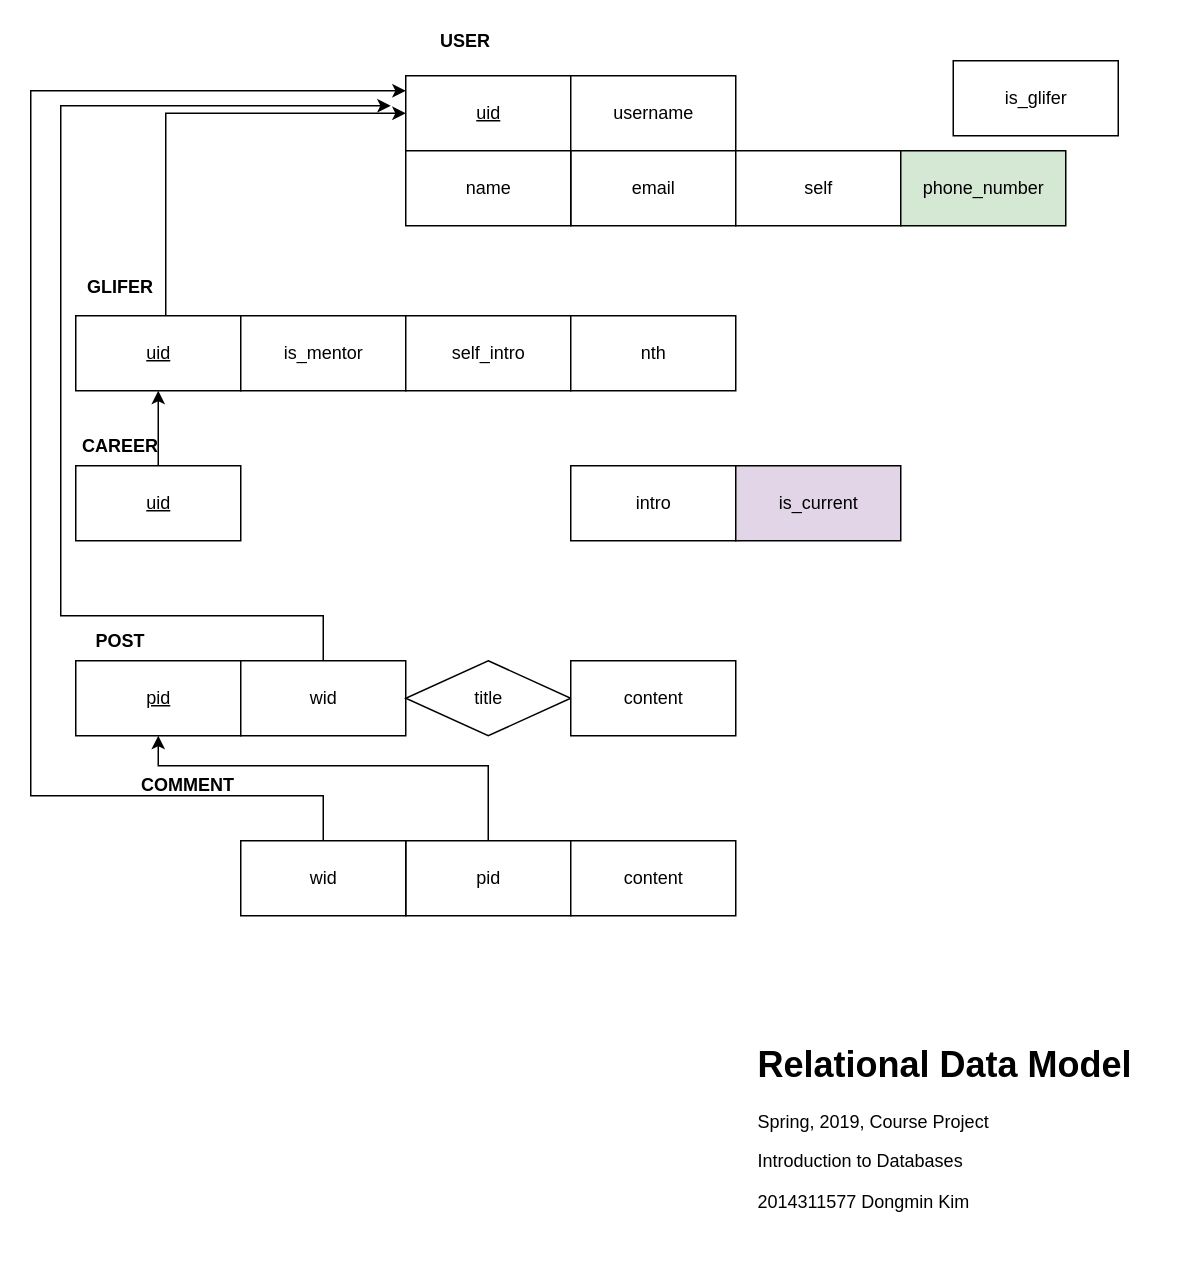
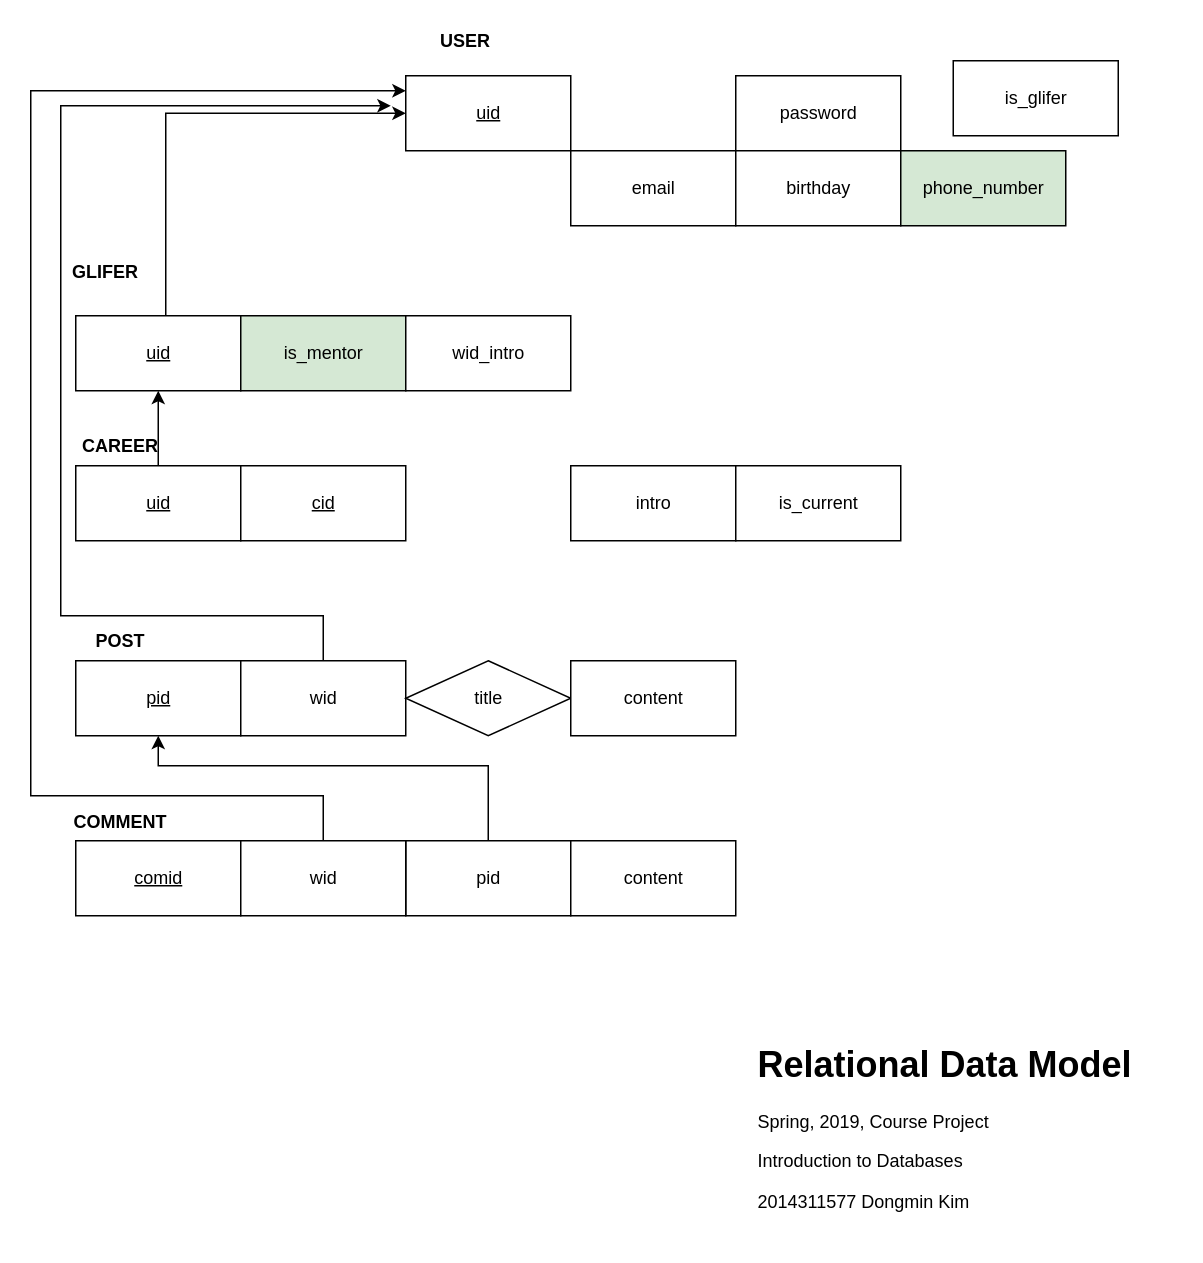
(653, 113) -> none
none -> (818, 113)
(488, 188) -> none
(819, 188) -> (819, 188)
(121, 296) -> (106, 281)
(323, 353) -> (323, 353)
(489, 353) -> (489, 353)
(653, 353) -> none
none -> (323, 503)
(818, 503) -> (818, 503)
(188, 784) -> (121, 821)
none -> (158, 878)
